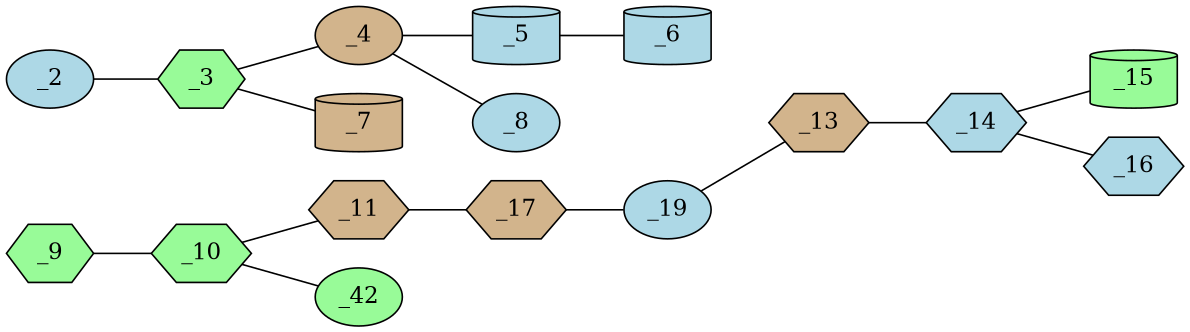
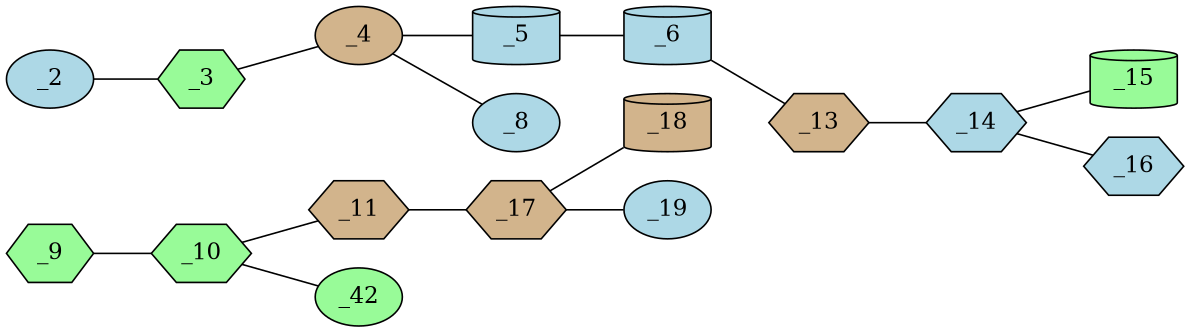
(359, 123) -> none
none -> (668, 123)
(743, 166) -> (748, 82)
